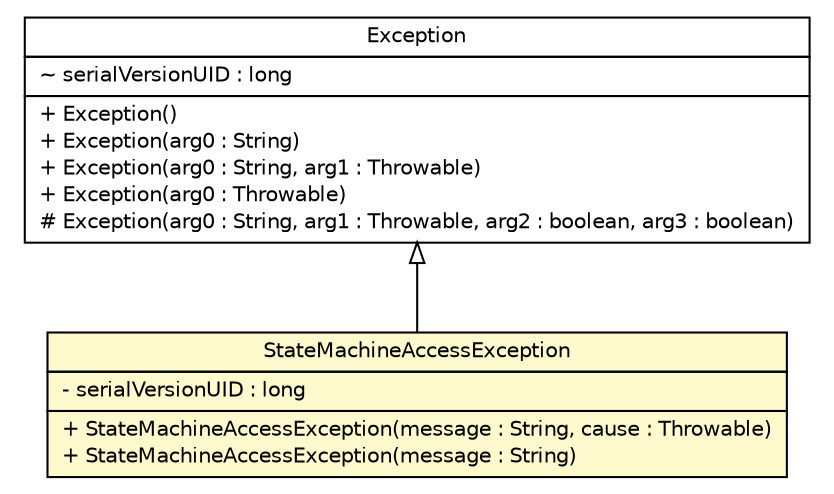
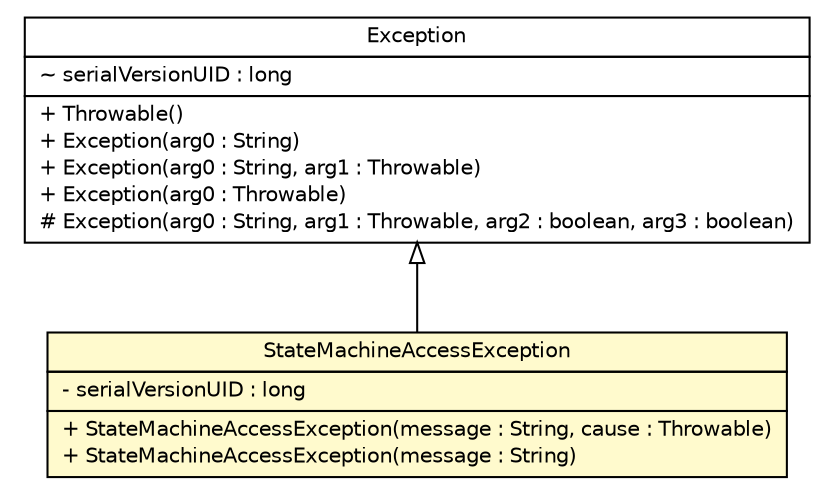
(108, 115) -> (112, 115)
